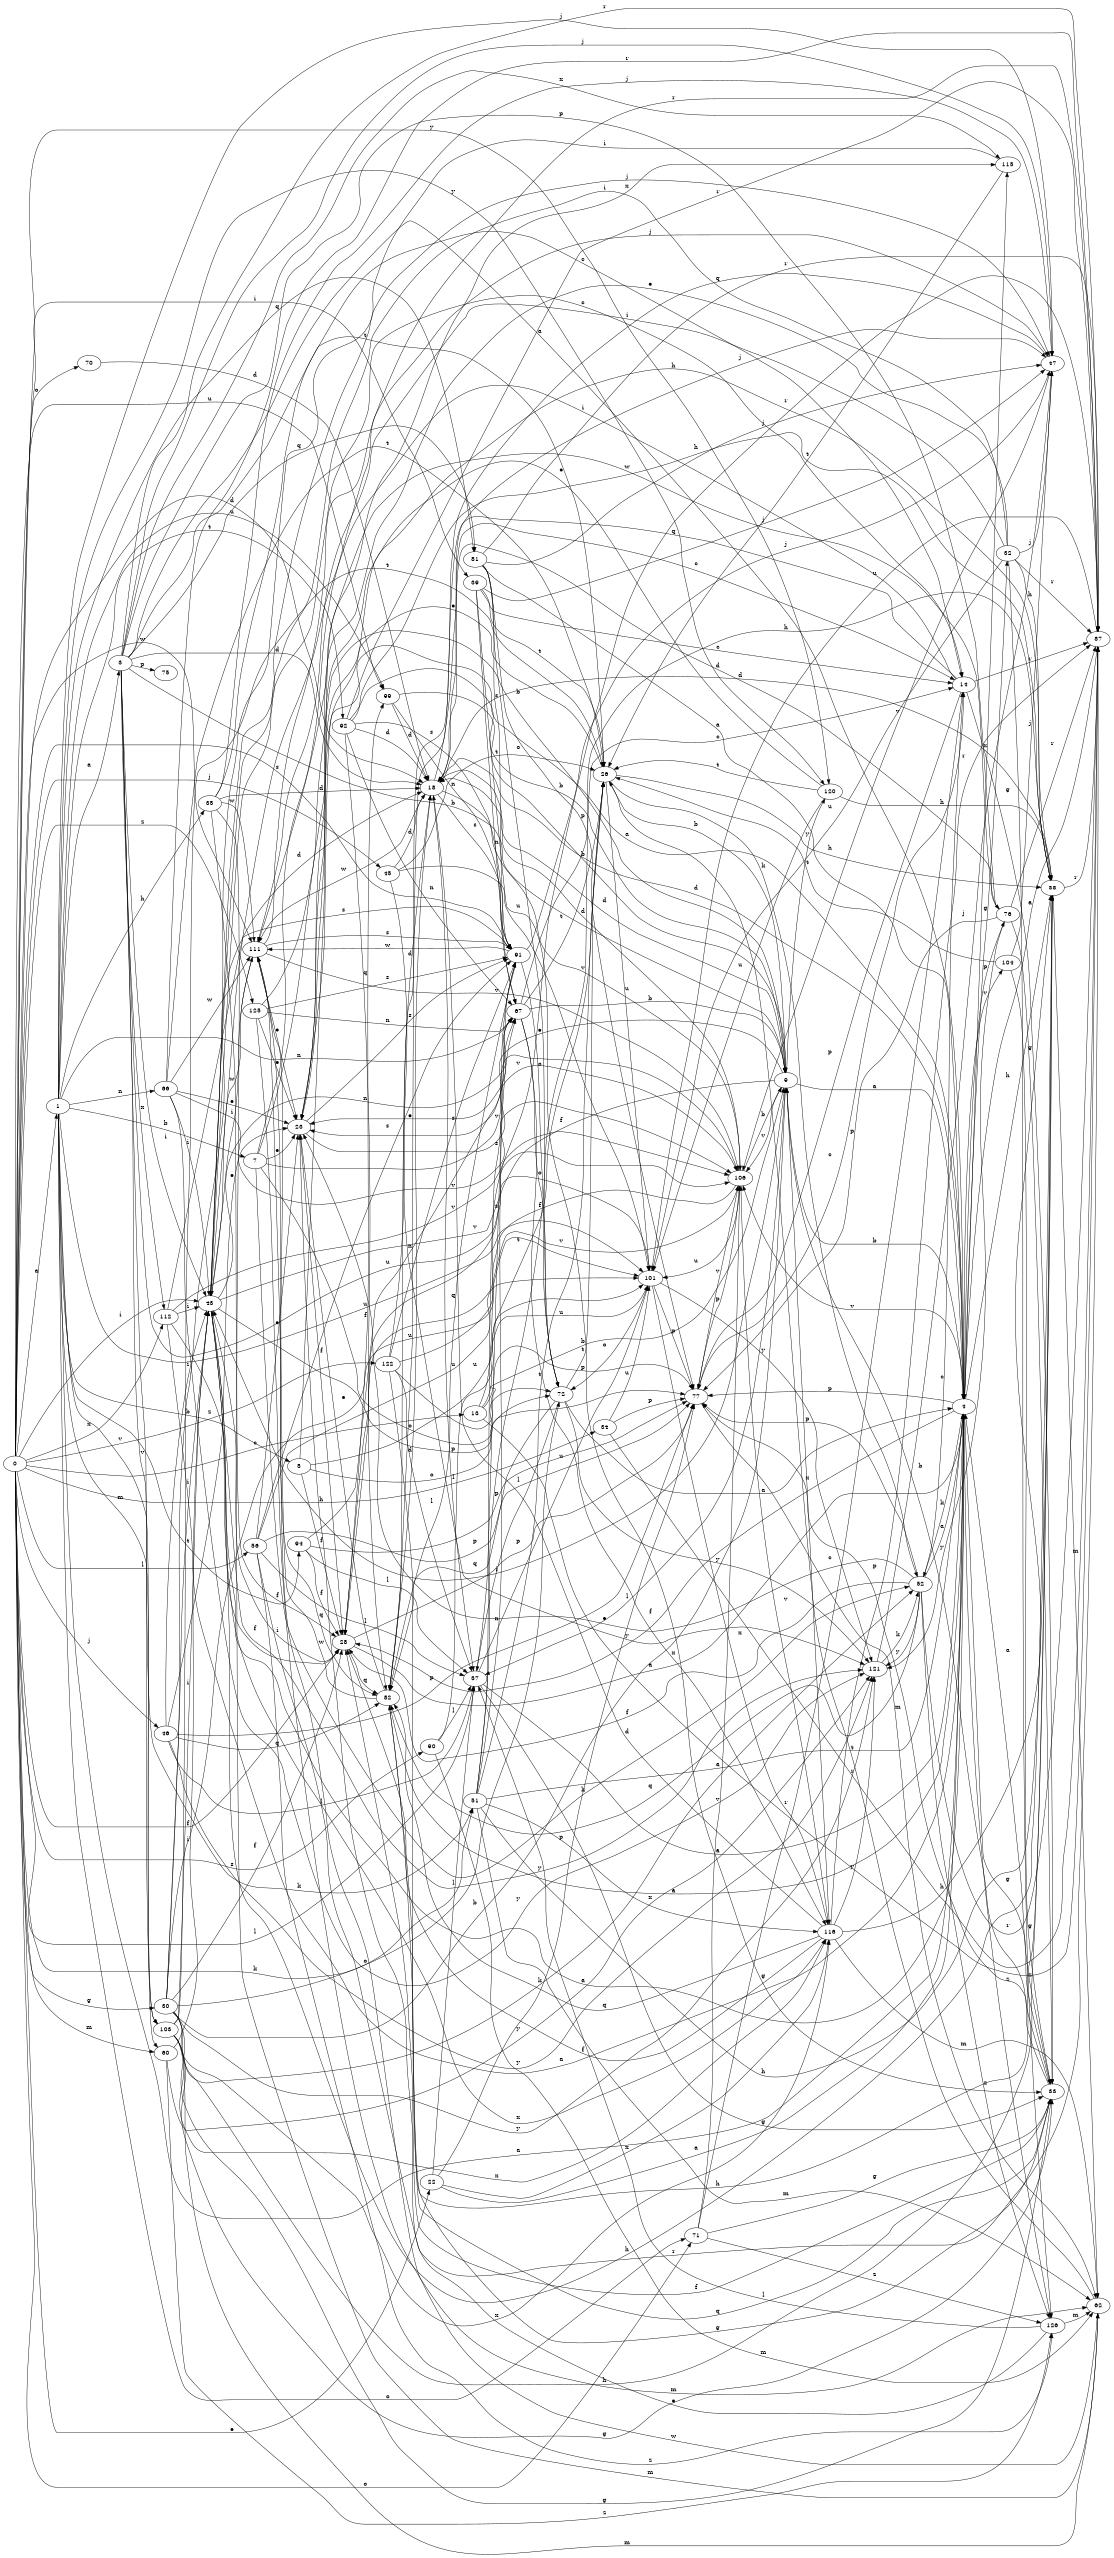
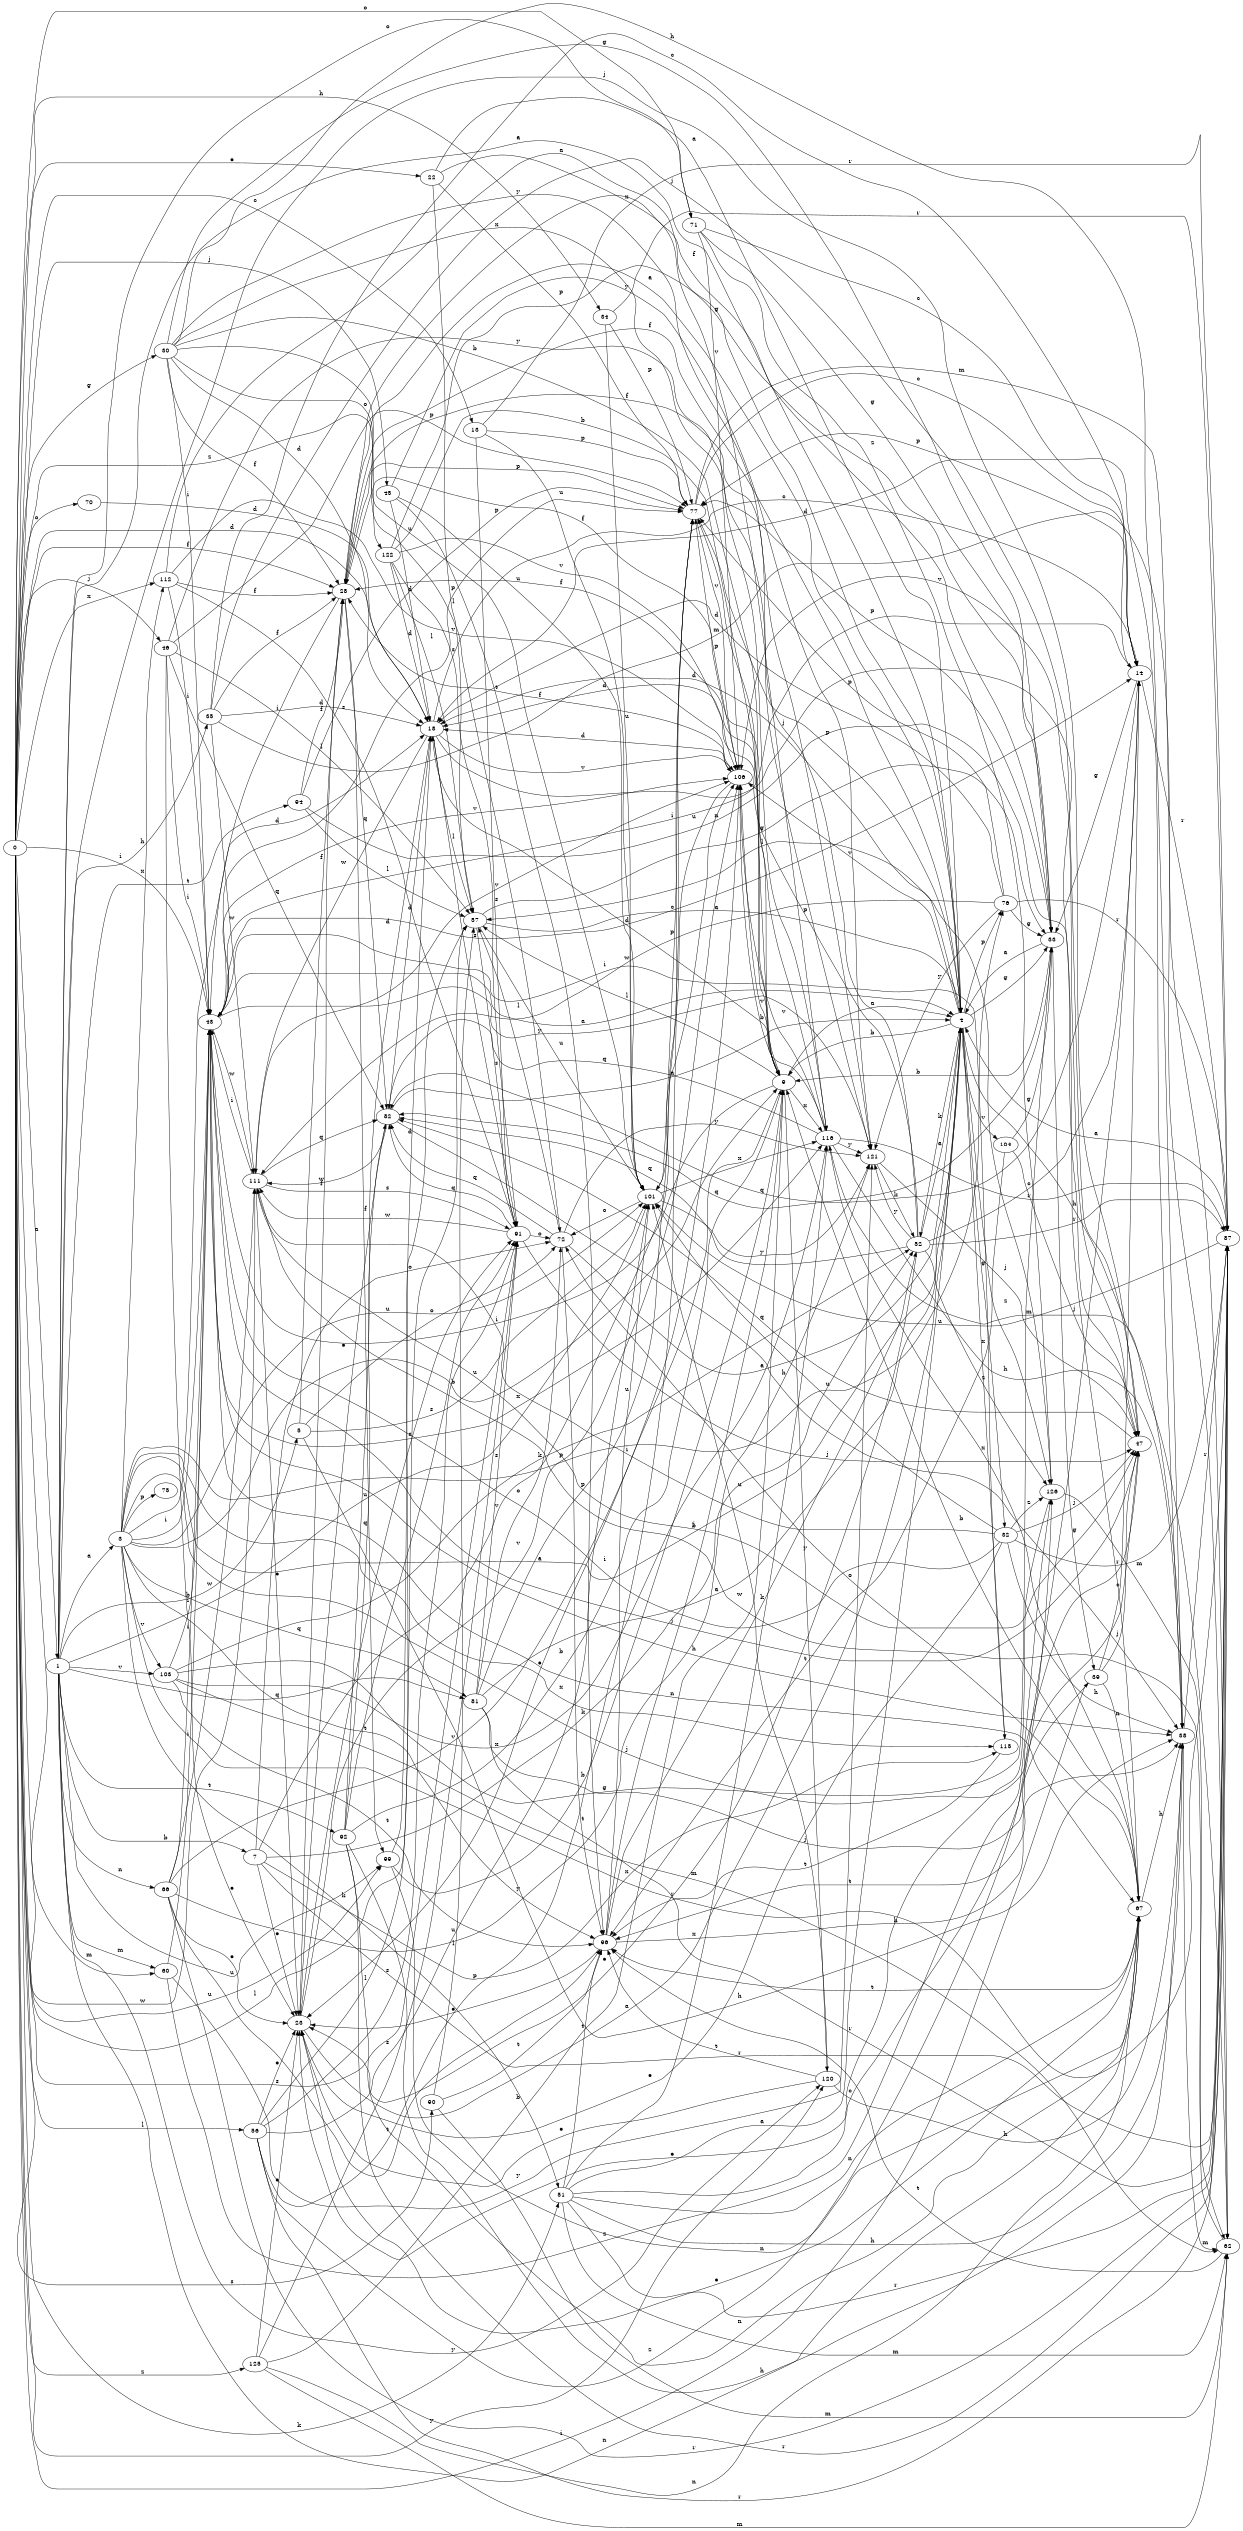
(605, 774) -> (605, 1943)
(610, 1486) -> (1061, 1289)
